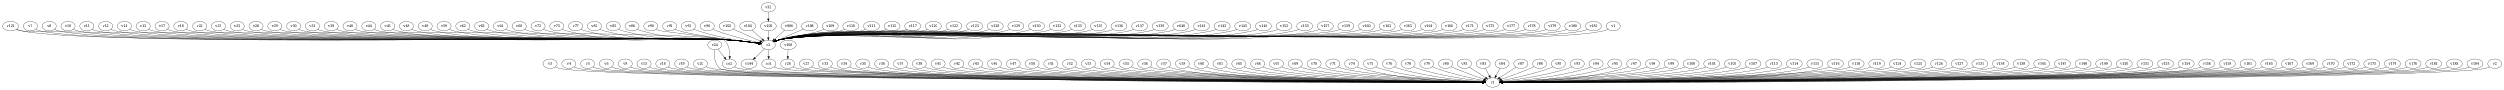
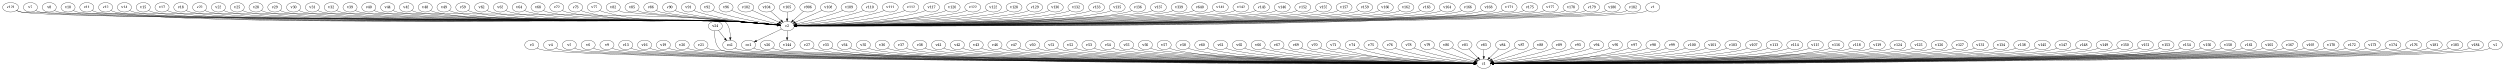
(768, 15) -> (557, 20)
(1160, 26) -> (1179, 7)
none -> (701, 45)
(788, 53) -> (1140, 25)
